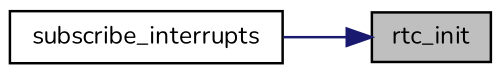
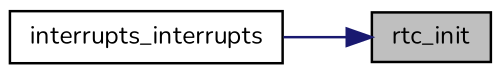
(146, 37) -> (146, 37)
